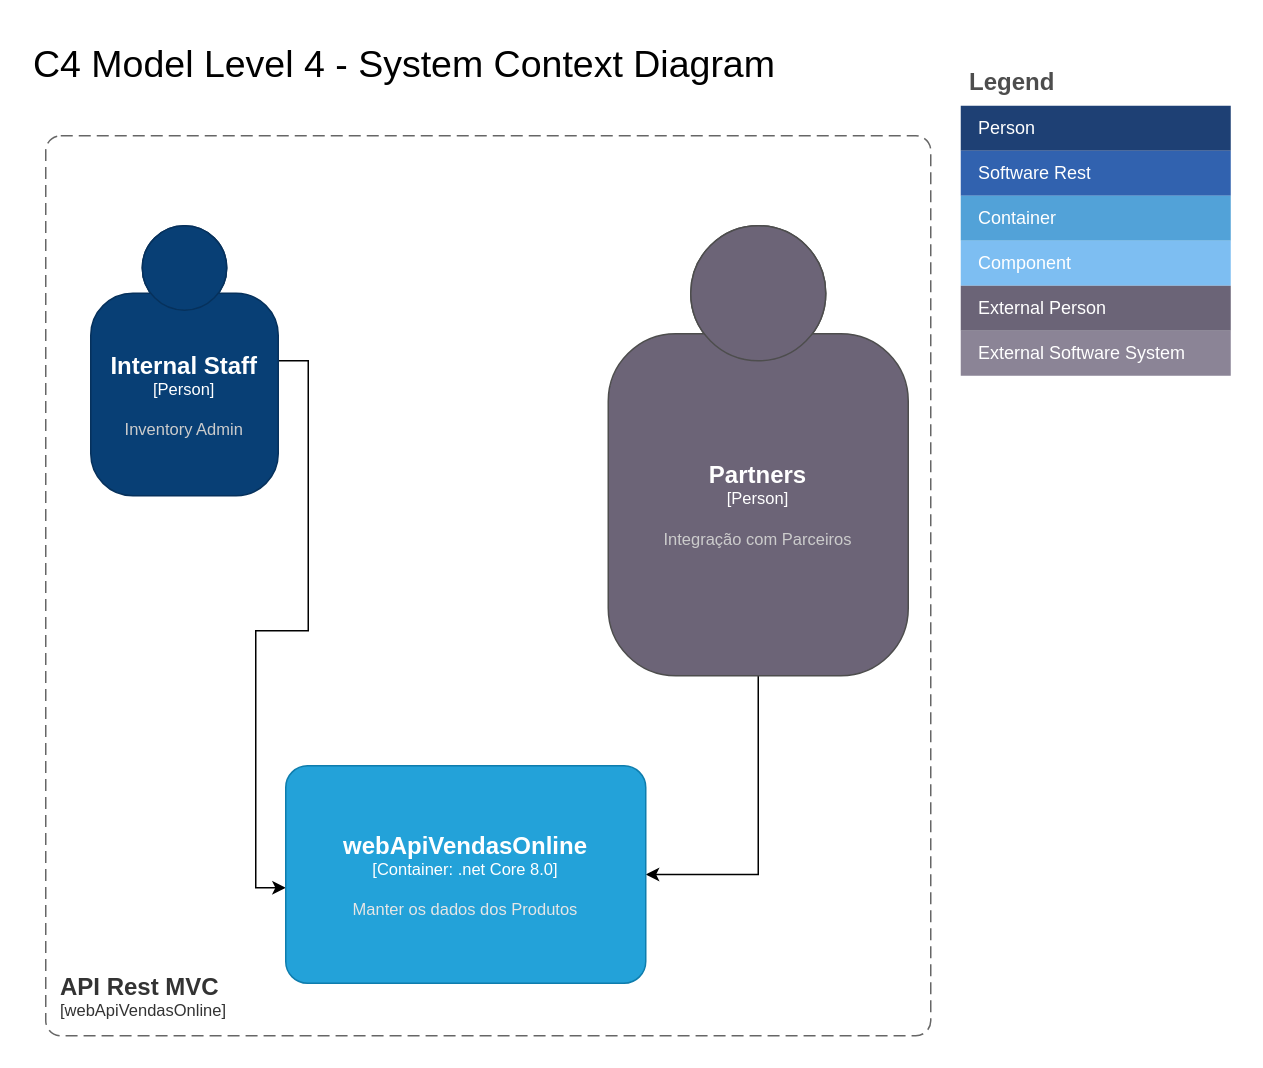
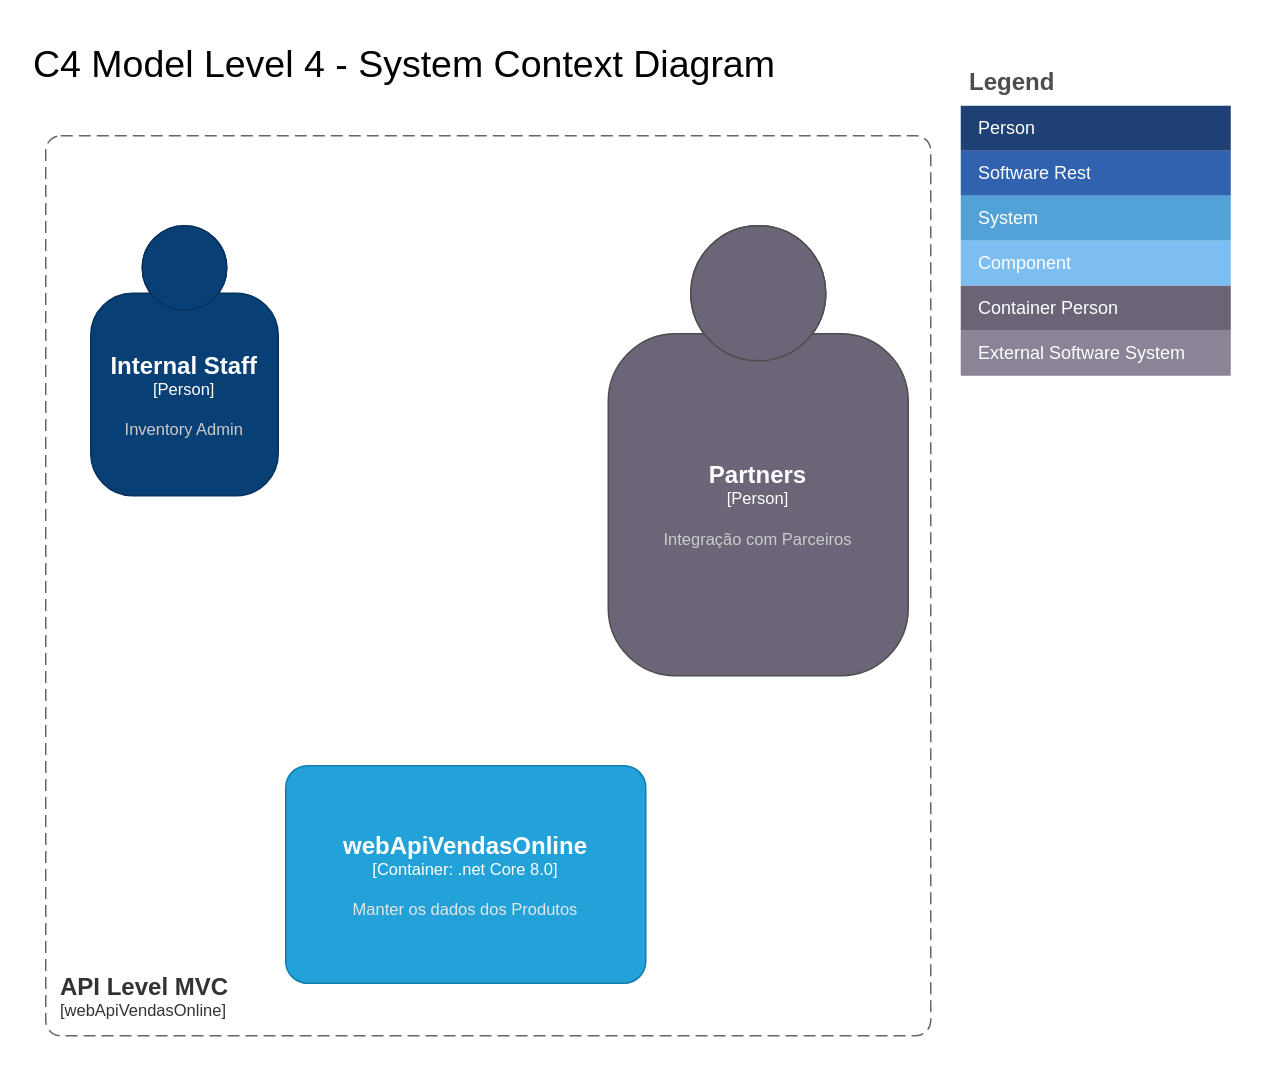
(1022, 218) -> (1009, 218)
(1050, 308) -> (1055, 308)
(294, 631) -> none
(758, 826) -> none
(147, 999) -> (147, 999)
